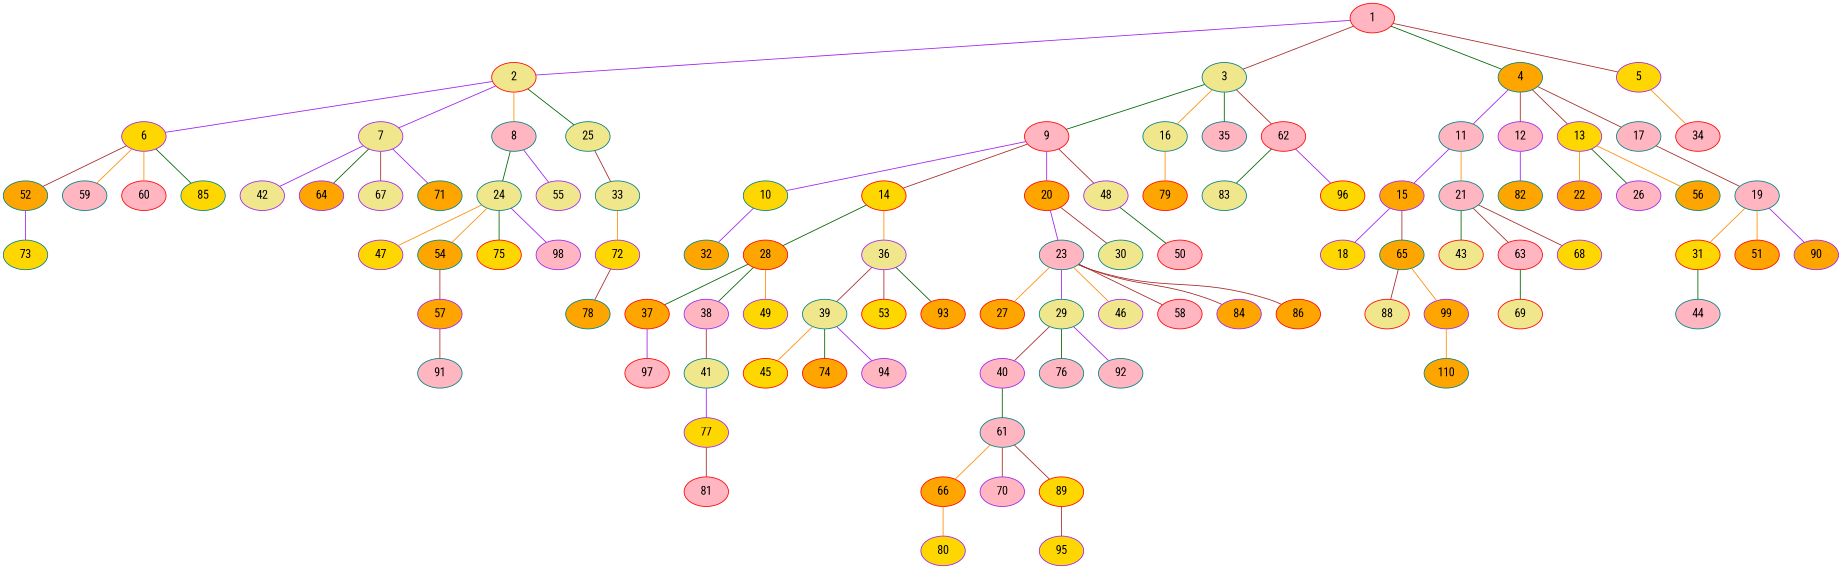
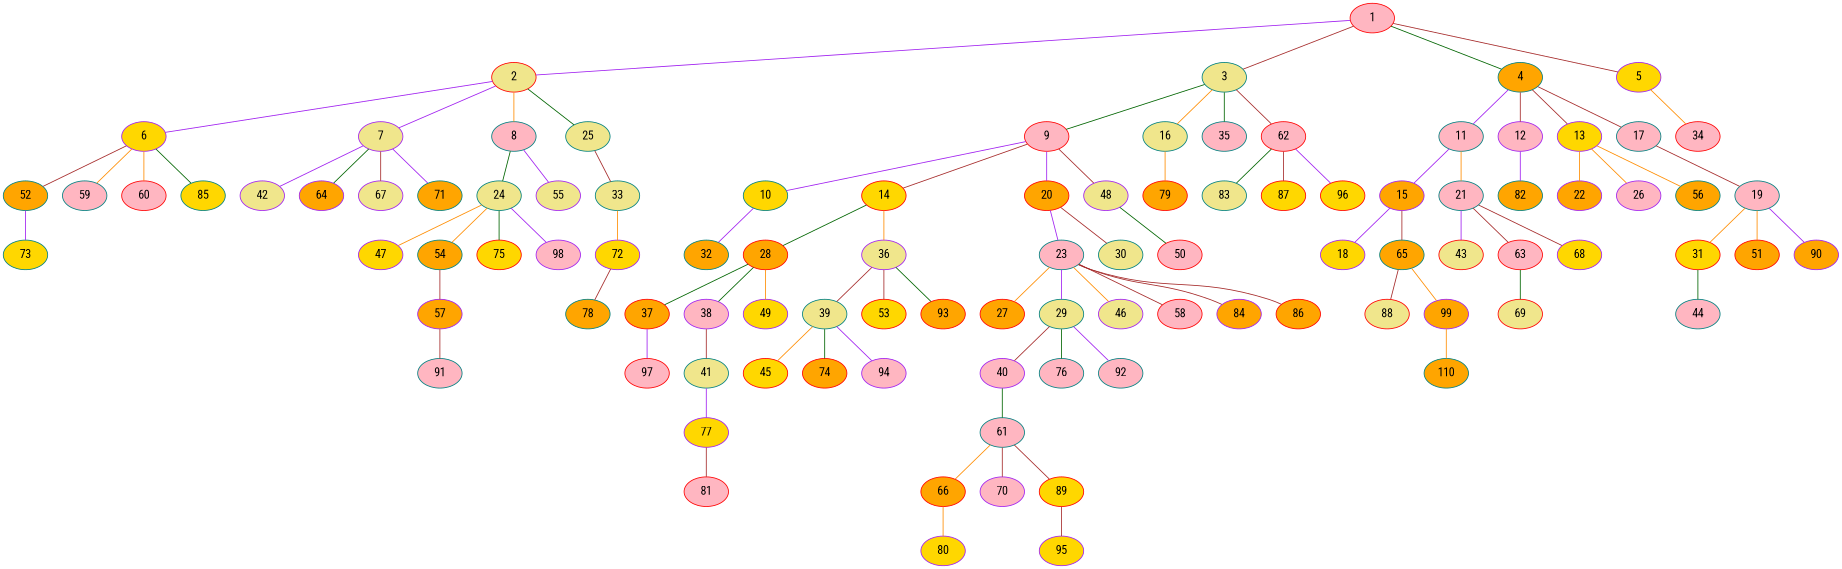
(1609, 166) -> (1609, 166)
none -> (1283, 196)
(1461, 225) -> (1461, 225)
